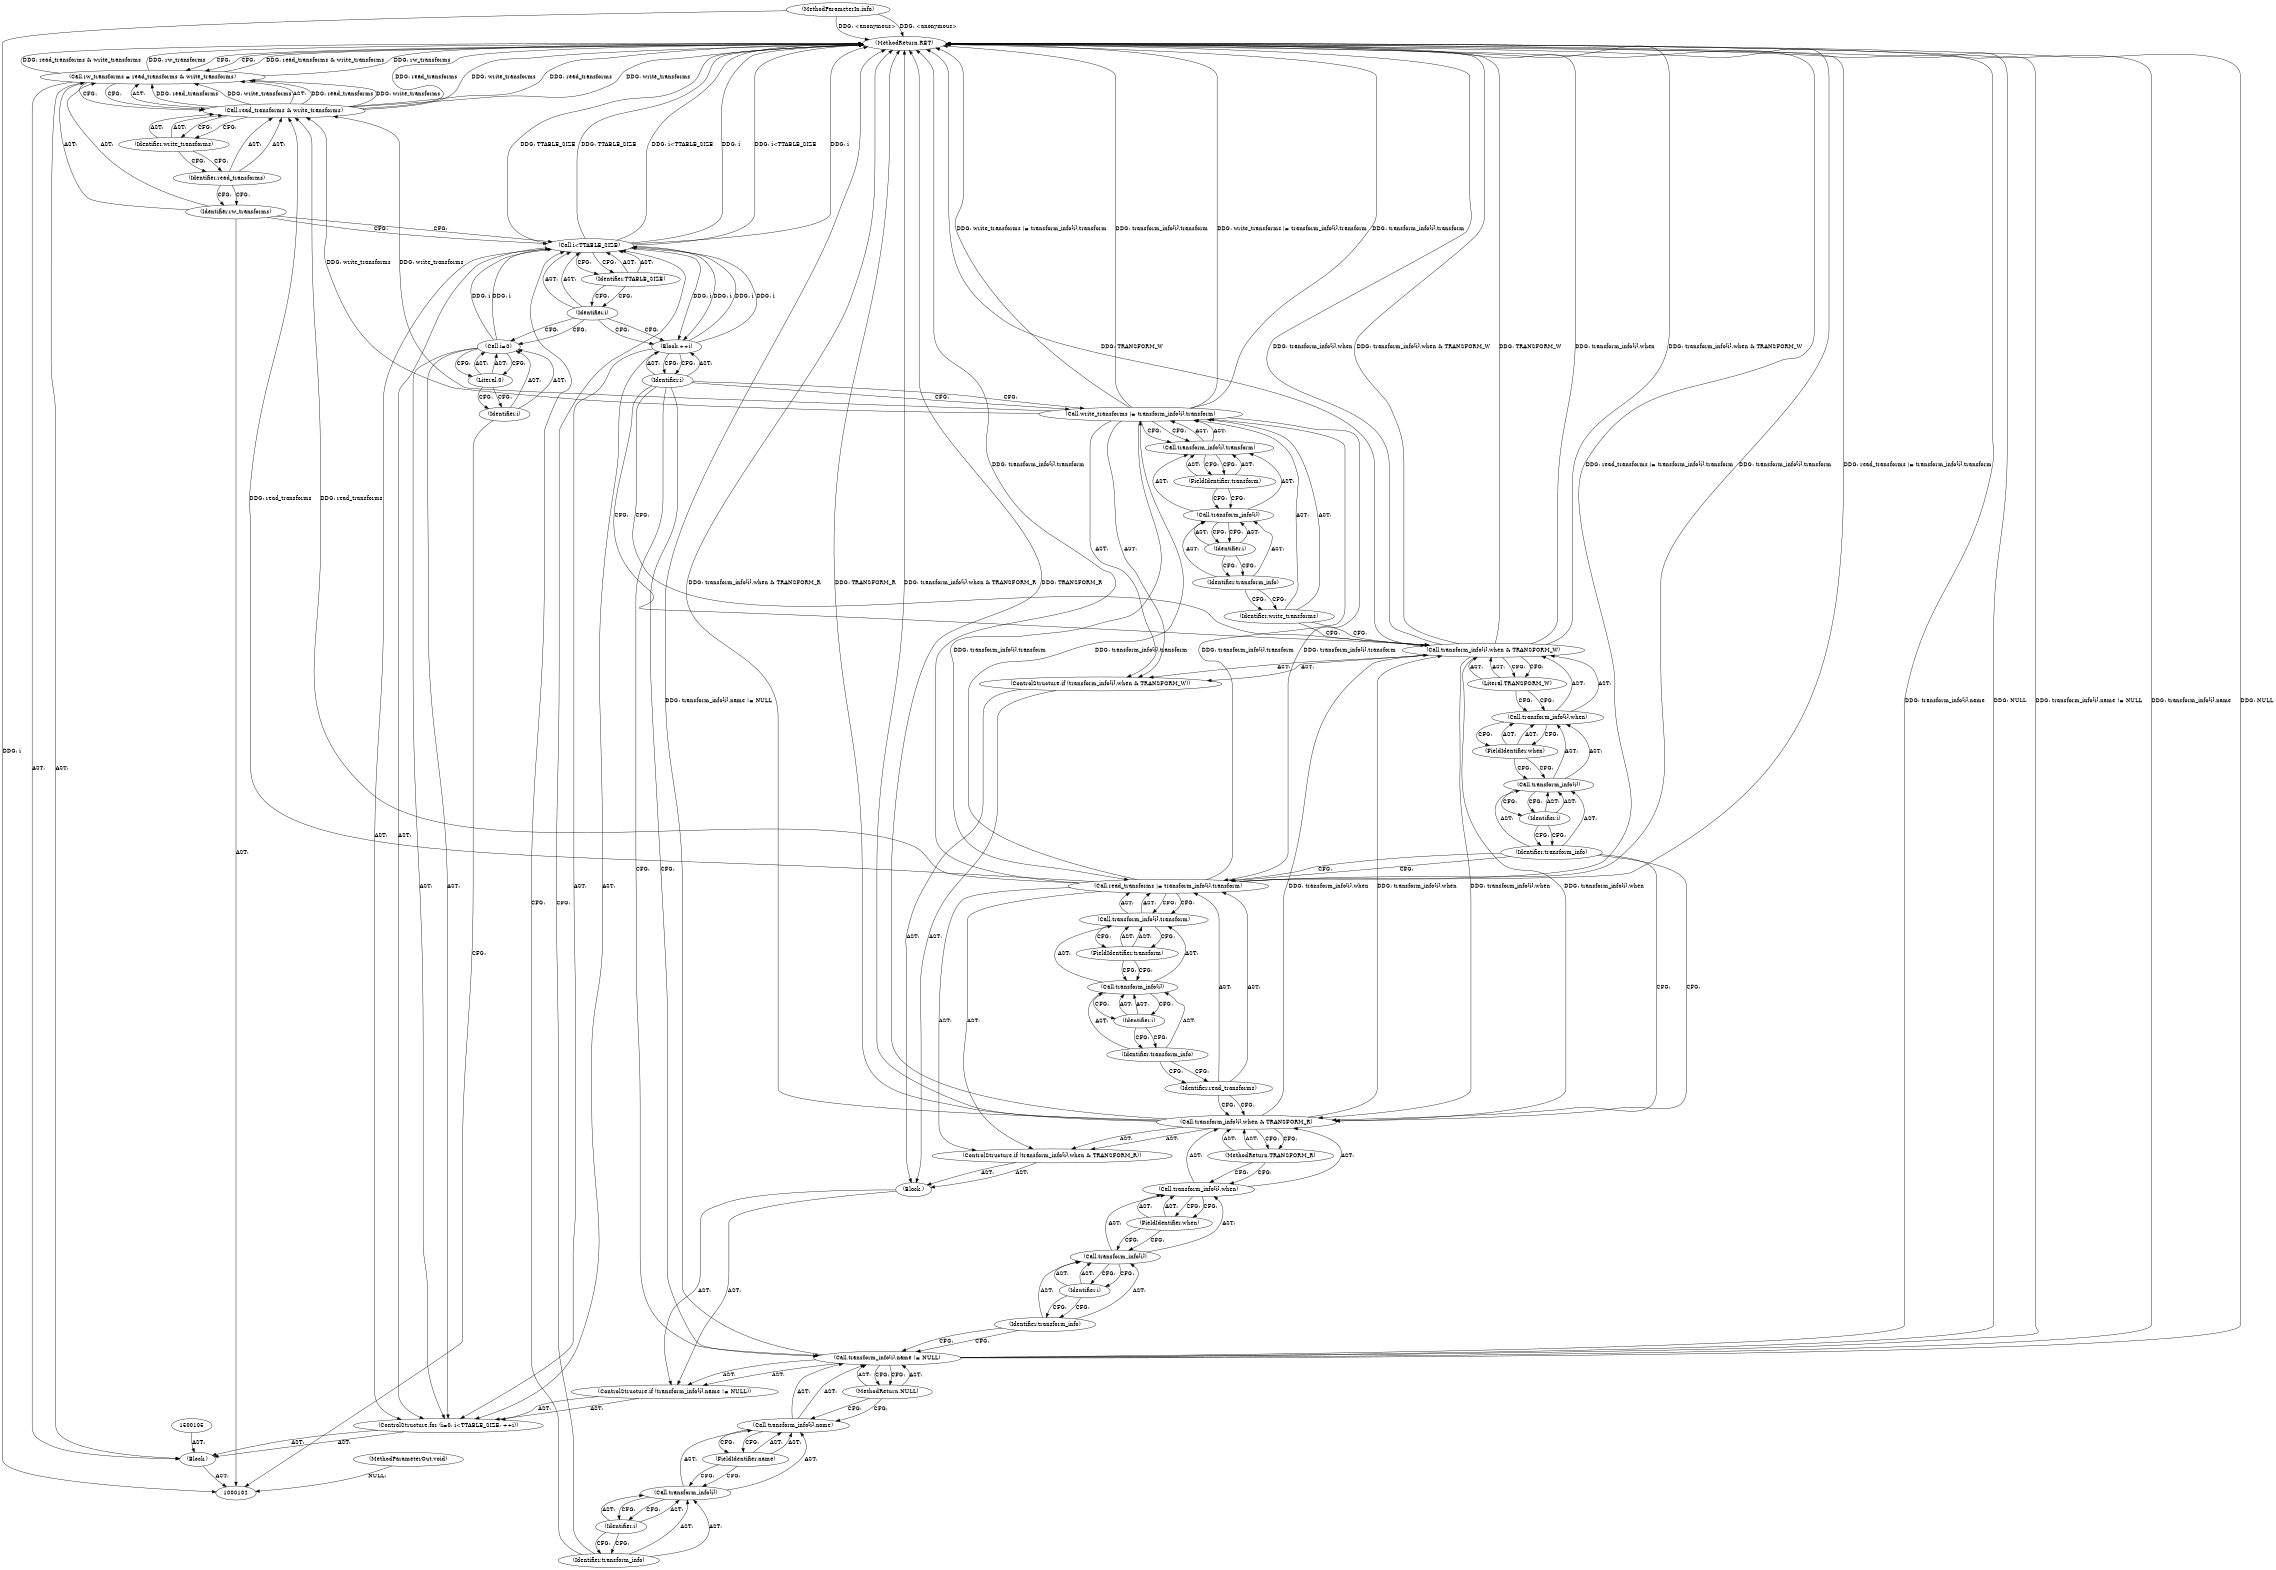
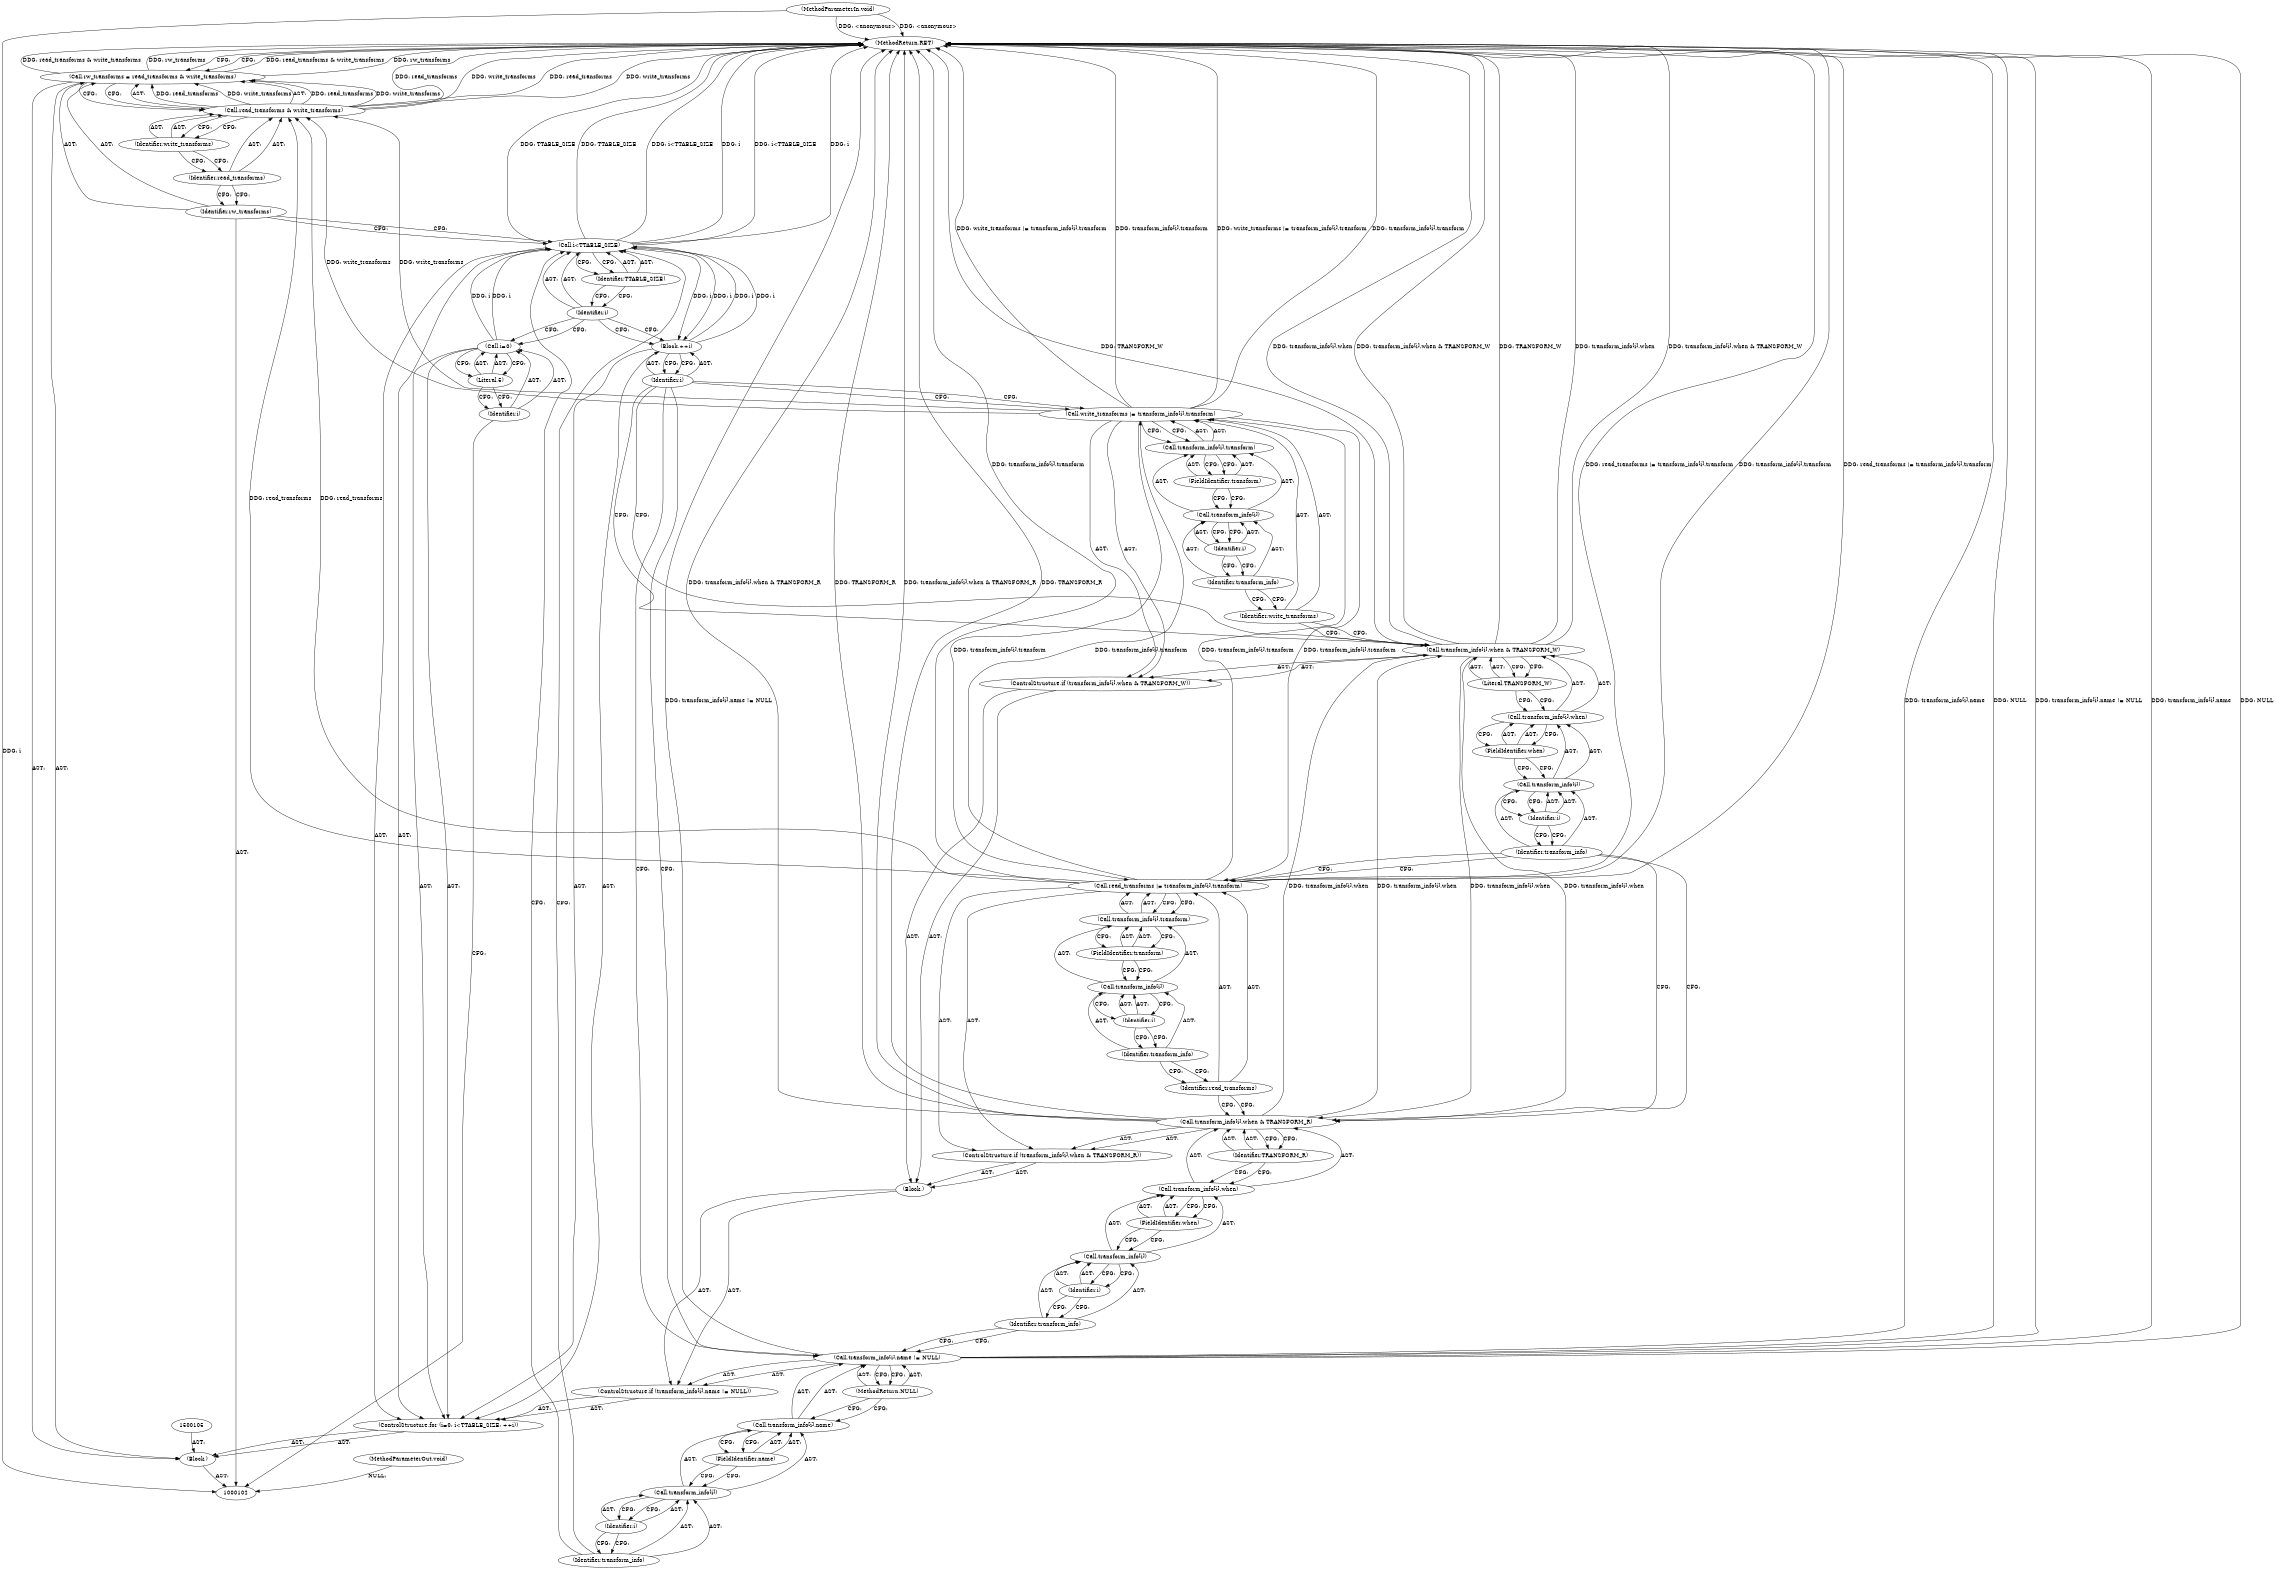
(838, 10) -> (838, 10)
(490, 381) -> (490, 381)
(1271, 1156) -> (1271, 1156)
